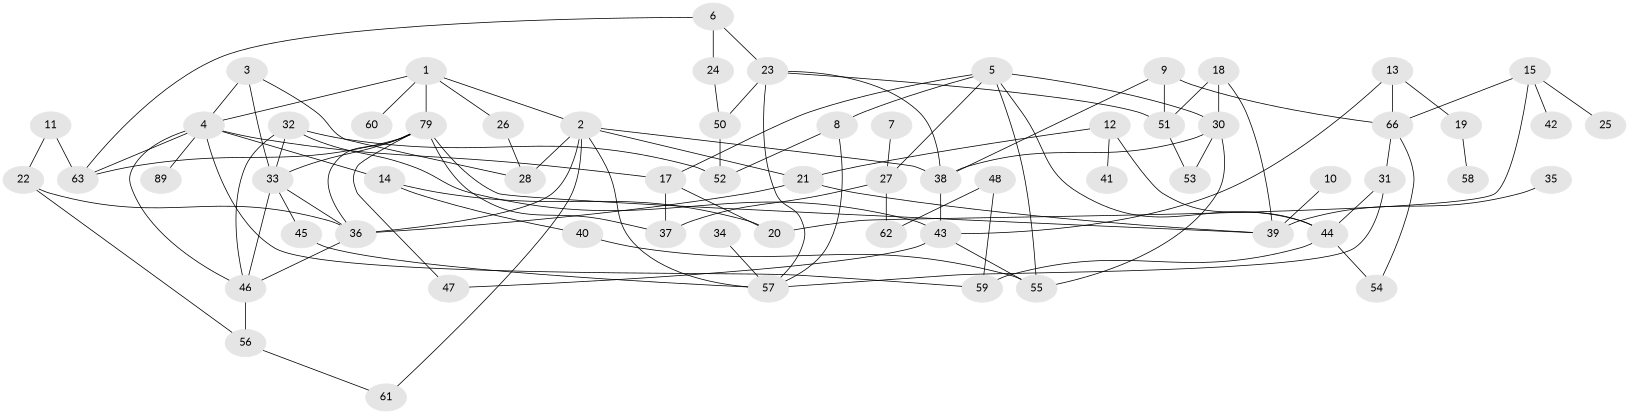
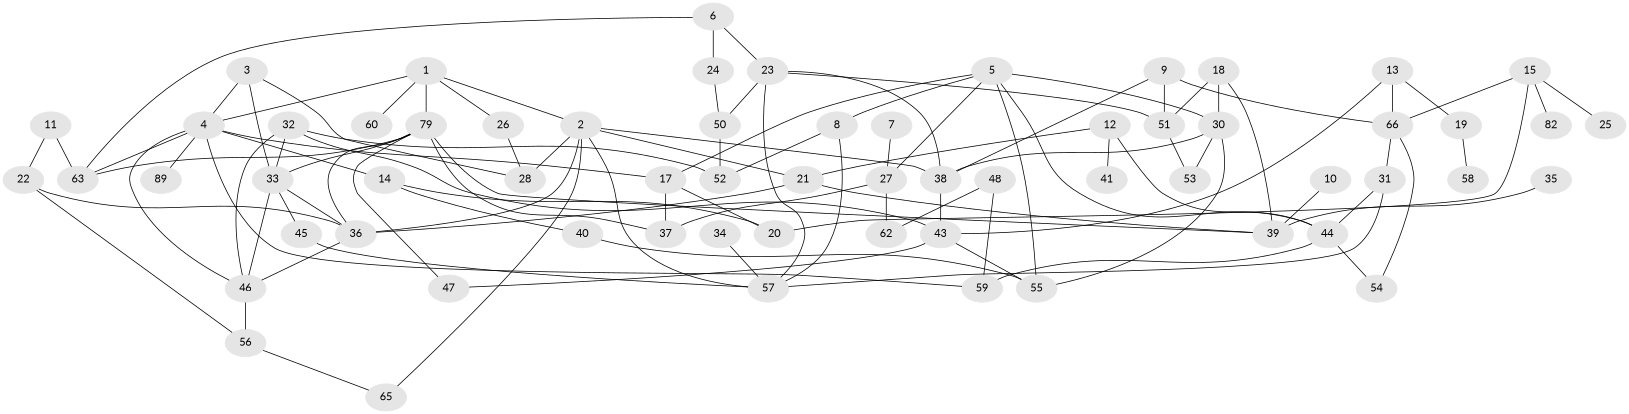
(1551, 125) -> (1551, 125)
(386, 397) -> (386, 397)
